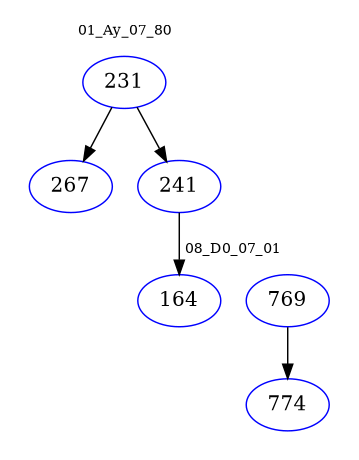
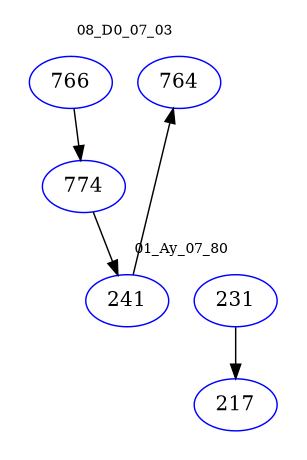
(148, 128) -> (106, 245)
(71, 187) -> (236, 405)
(234, 249) -> (125, 31)
(179, 301) -> (179, 82)
(288, 301) -> (71, 82)
